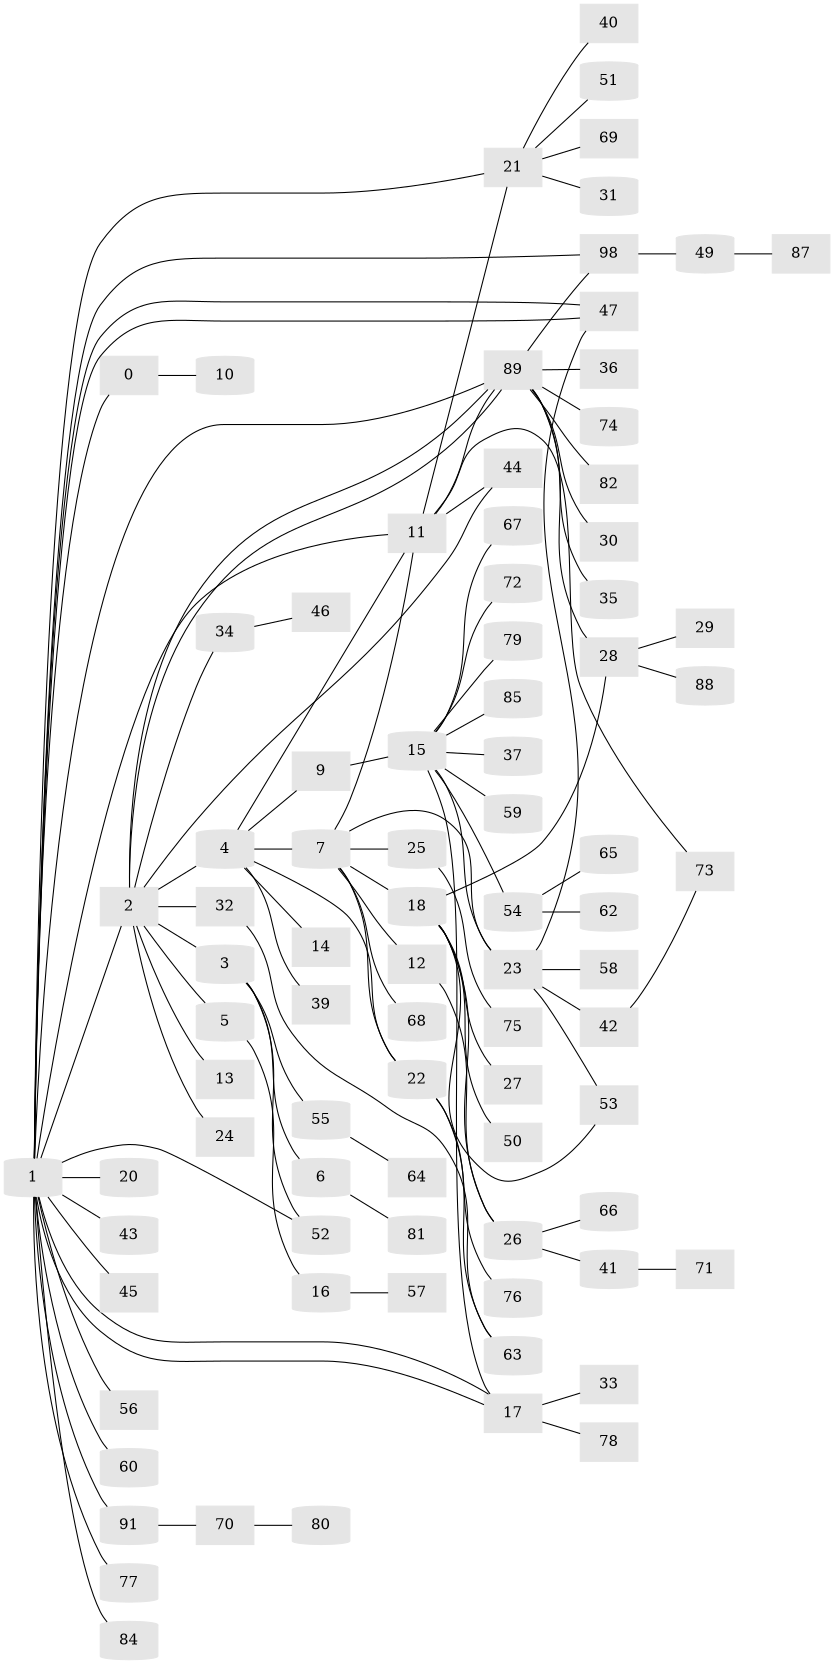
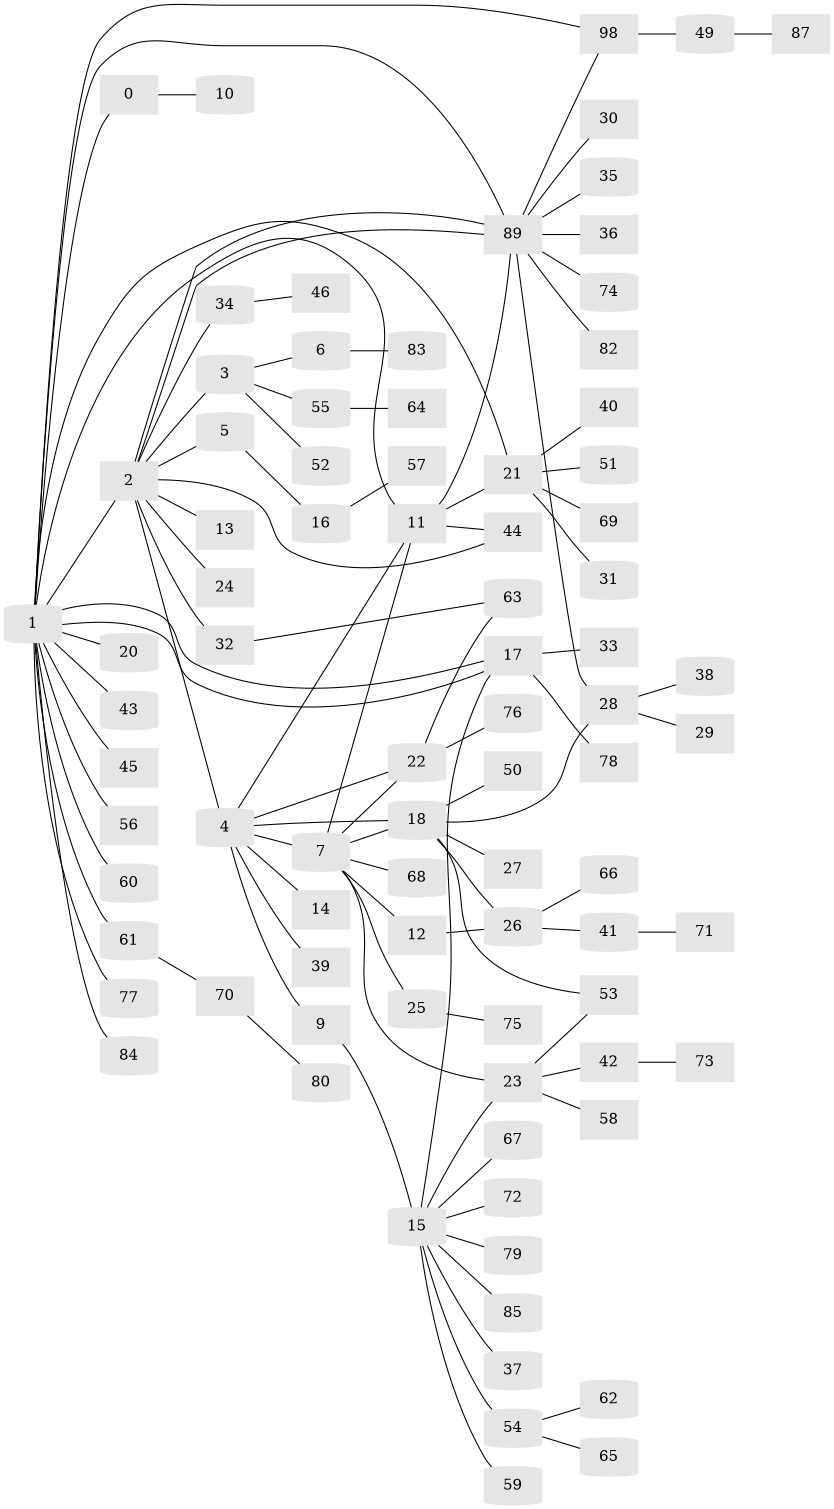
(609, 311) -> none
(570, 567) -> none
(705, 686) -> (705, 676)
none -> (321, 822)
(182, 1159) -> none
(417, 1235) -> (417, 351)
(129, 1525) -> (129, 941)
